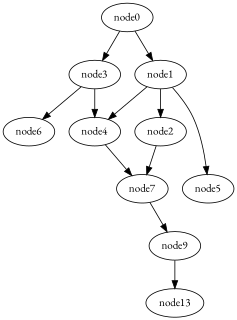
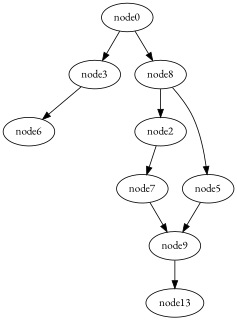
(161, 75) -> (161, 75)
(95, 132) -> none
none -> (194, 214)
